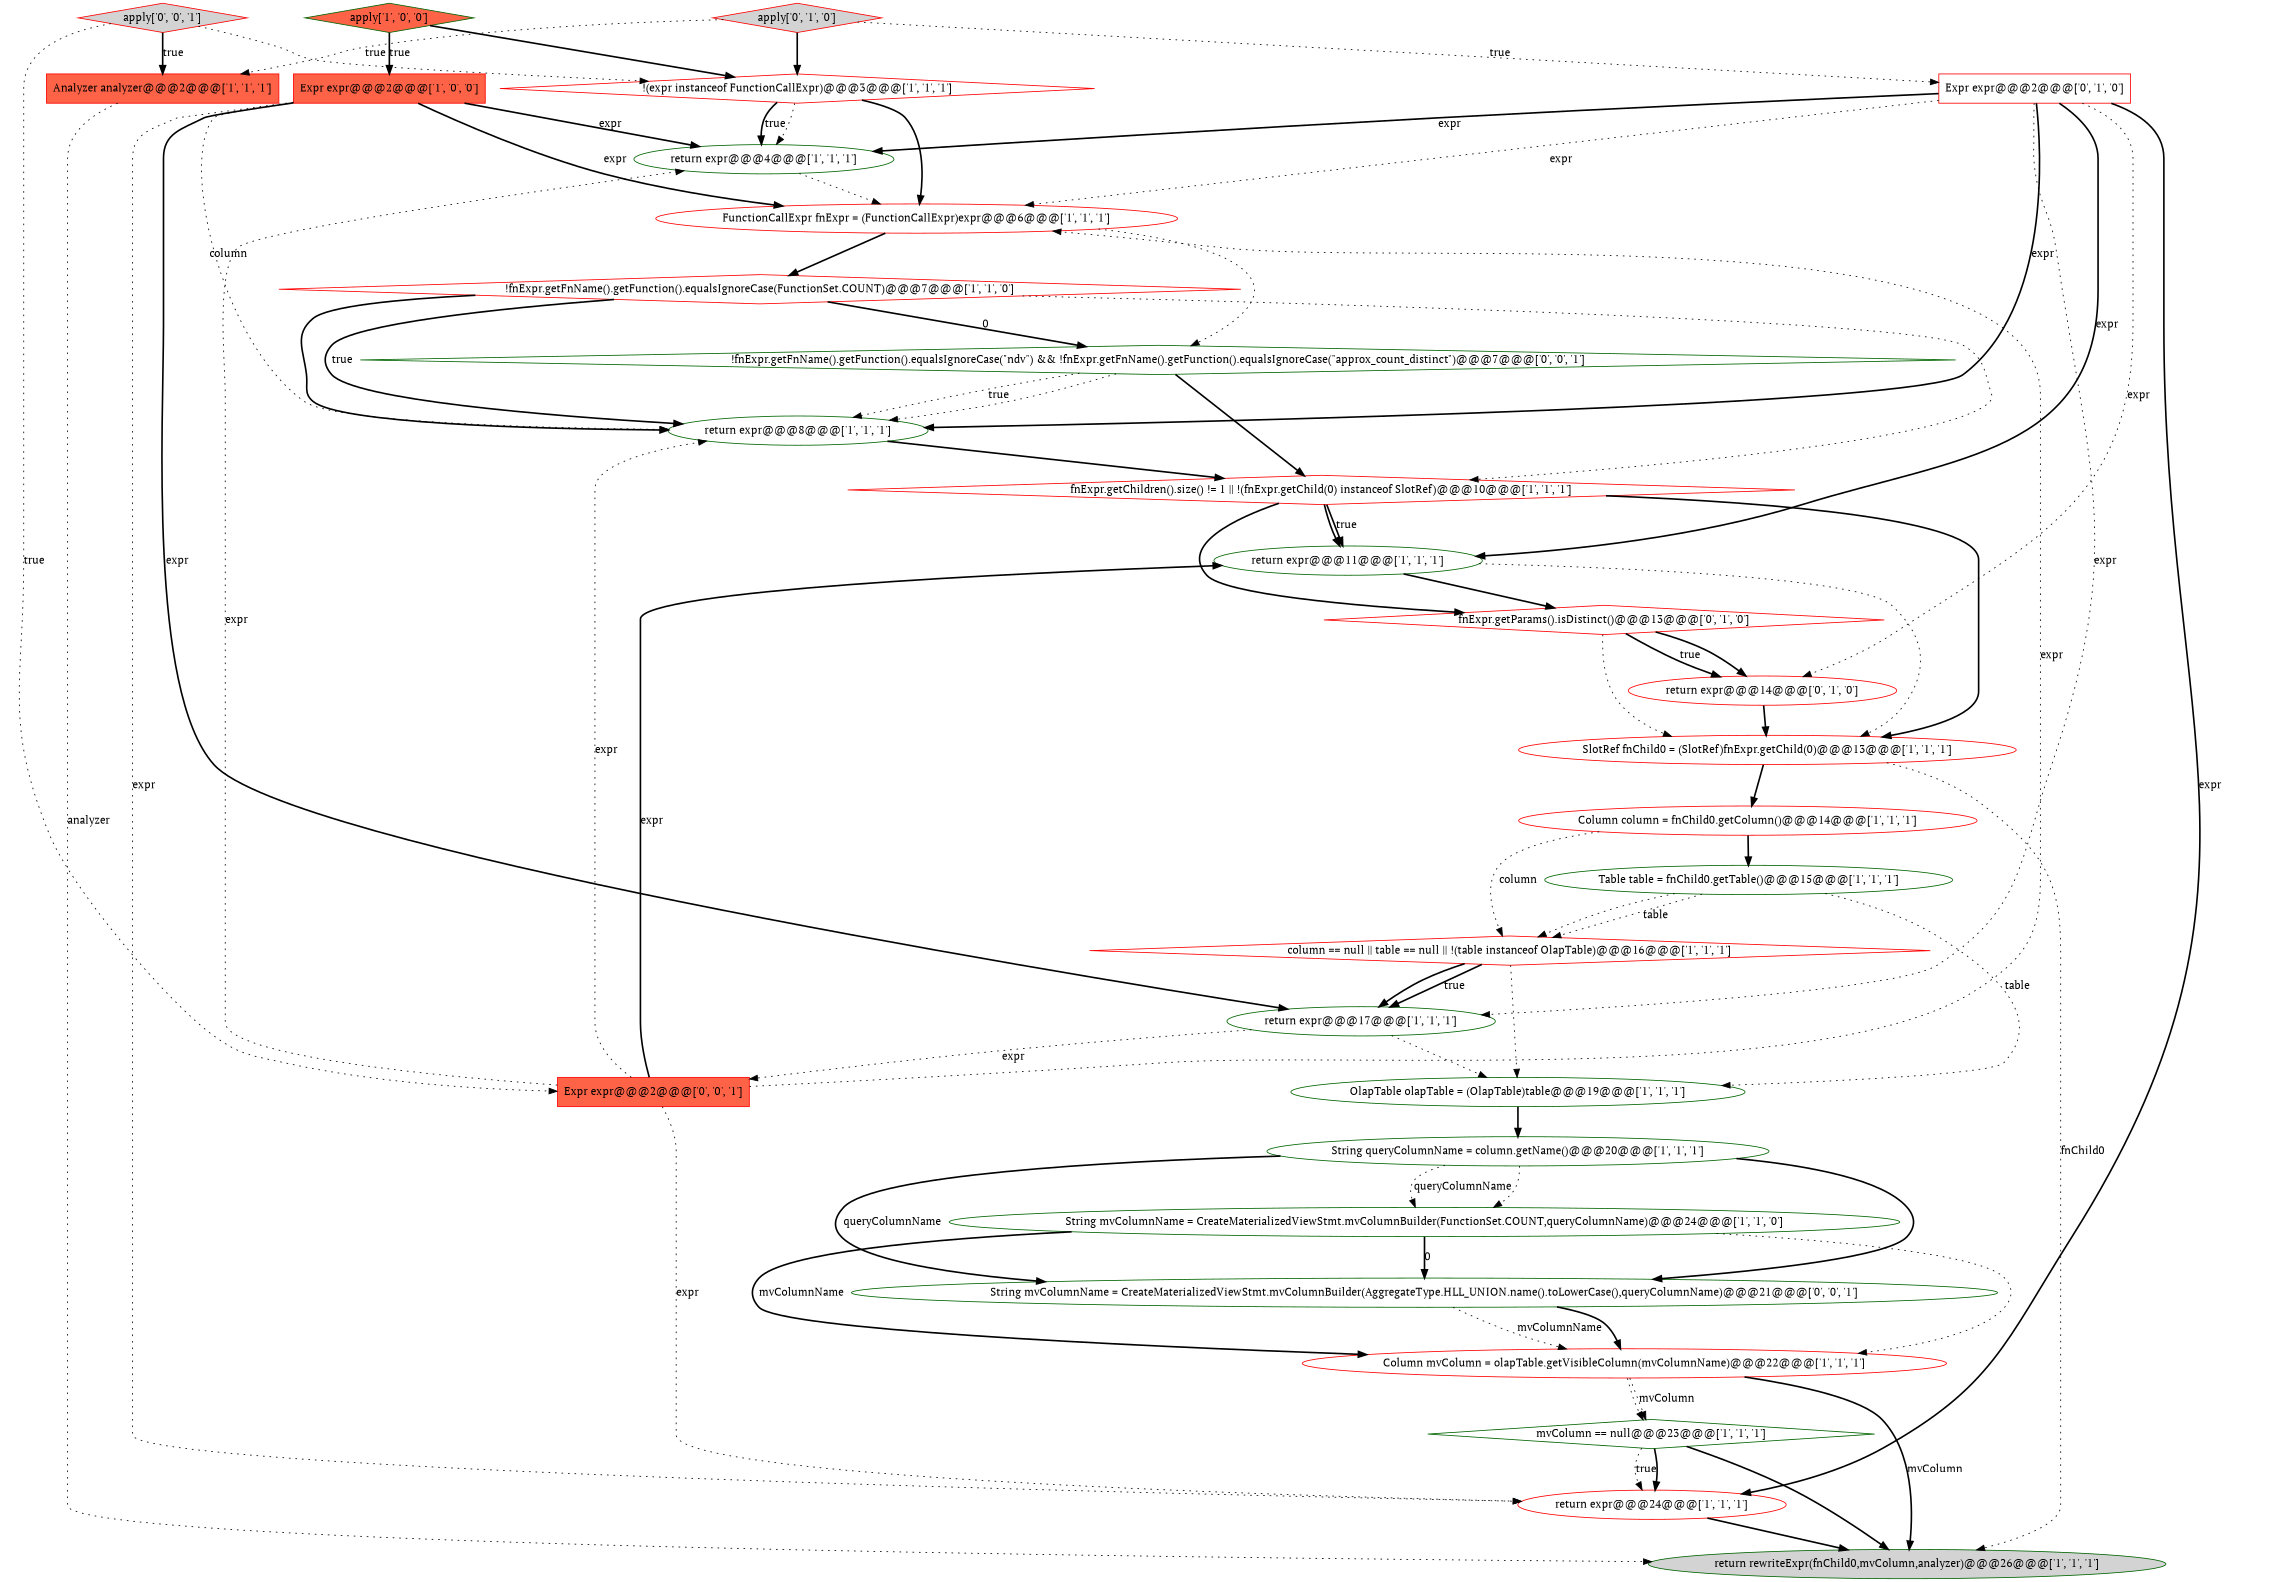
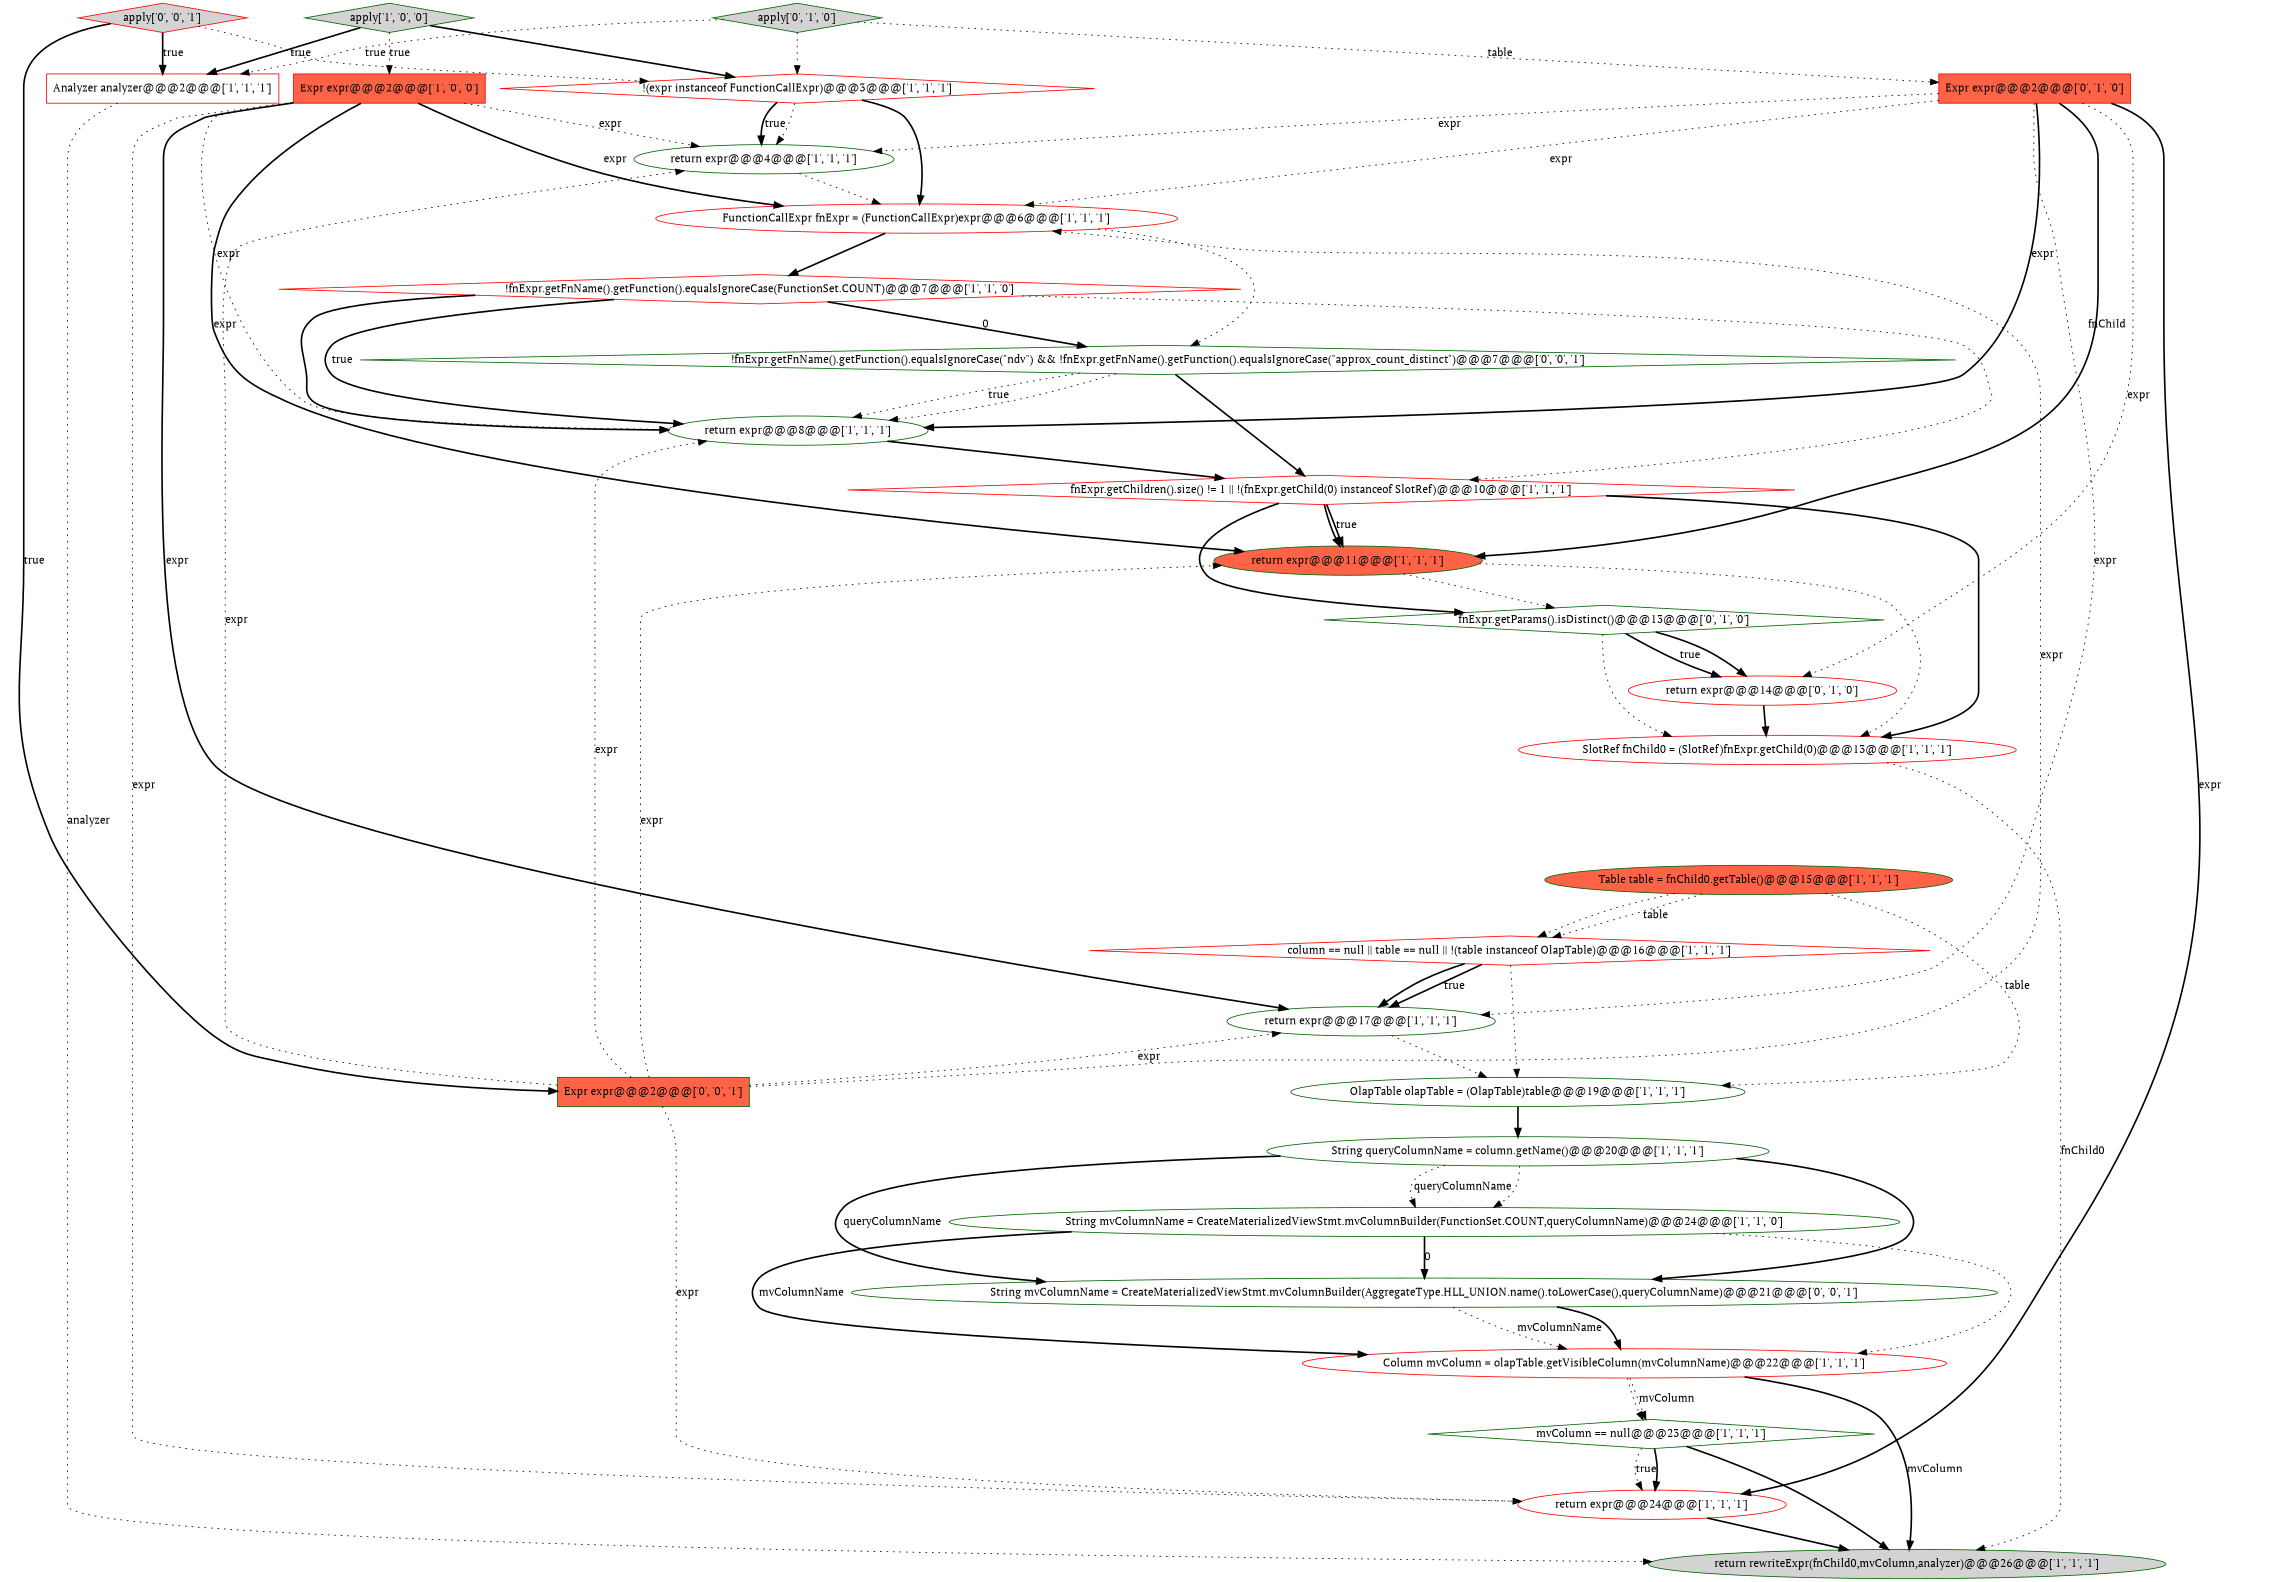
(389, 18) -> (389, 18)
(797, 18) -> (797, 18)
none -> (295, 47)
(389, 49) -> (389, 49)
(797, 49) -> (797, 49)
(1500, 53) -> (1500, 53)
(163, 89) -> (163, 89)
(2035, 89) -> (2035, 89)
(1410, 119) -> (1410, 119)
(578, 124) -> (578, 124)
(228, 254) -> (228, 254)
(2107, 325) -> (2107, 325)
none -> (558, 470)
(1348, 561) -> (1348, 561)
(1475, 590) -> (1475, 590)
(696, 601) -> (696, 601)
(1604, 620) -> (1604, 620)
(20, 707) -> (20, 707)
(1748, 821) -> none
(1749, 880) -> (1749, 880)
(1004, 1050) -> (1011, 1064)
(653, 1092) -> (653, 1092)
